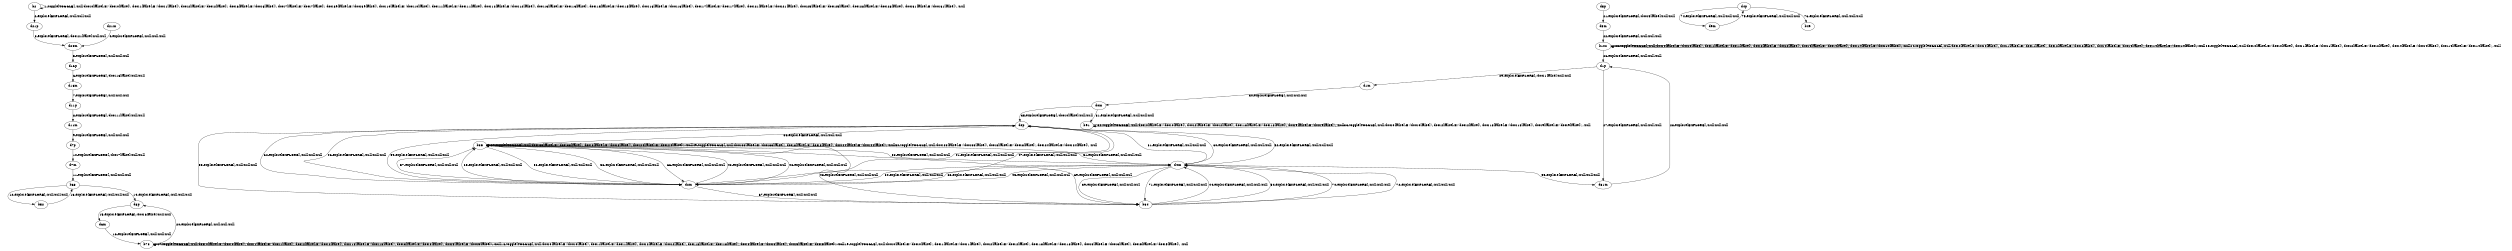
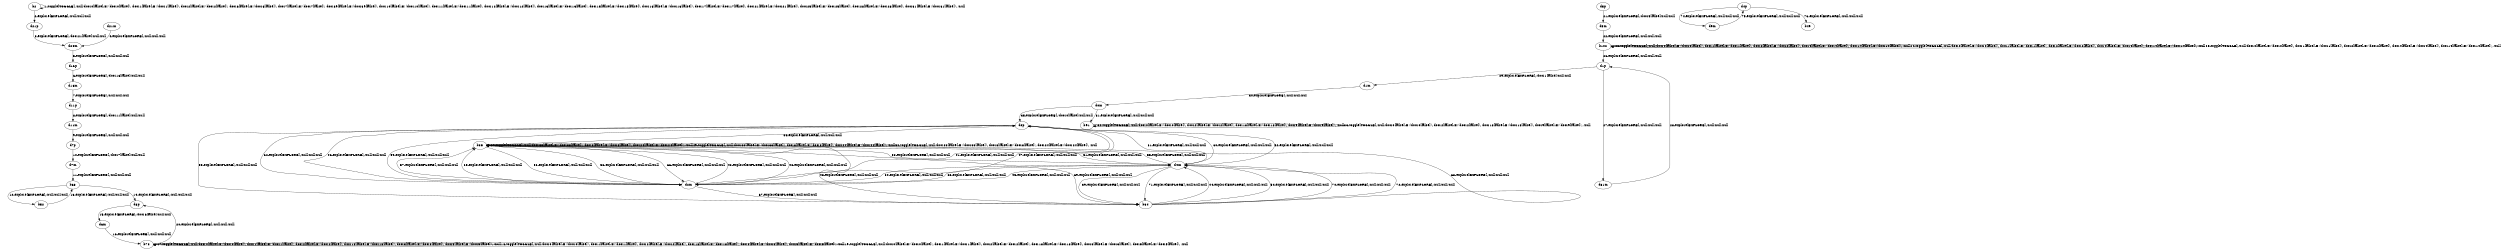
none -> (1253, 154)
(1390, 168) -> (865, 148)
